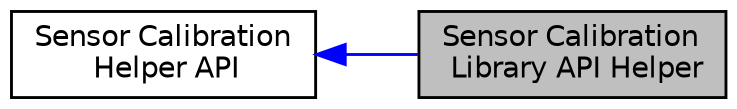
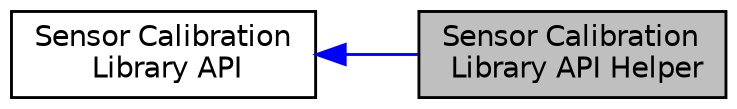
(164, 55) -> (164, 55)
